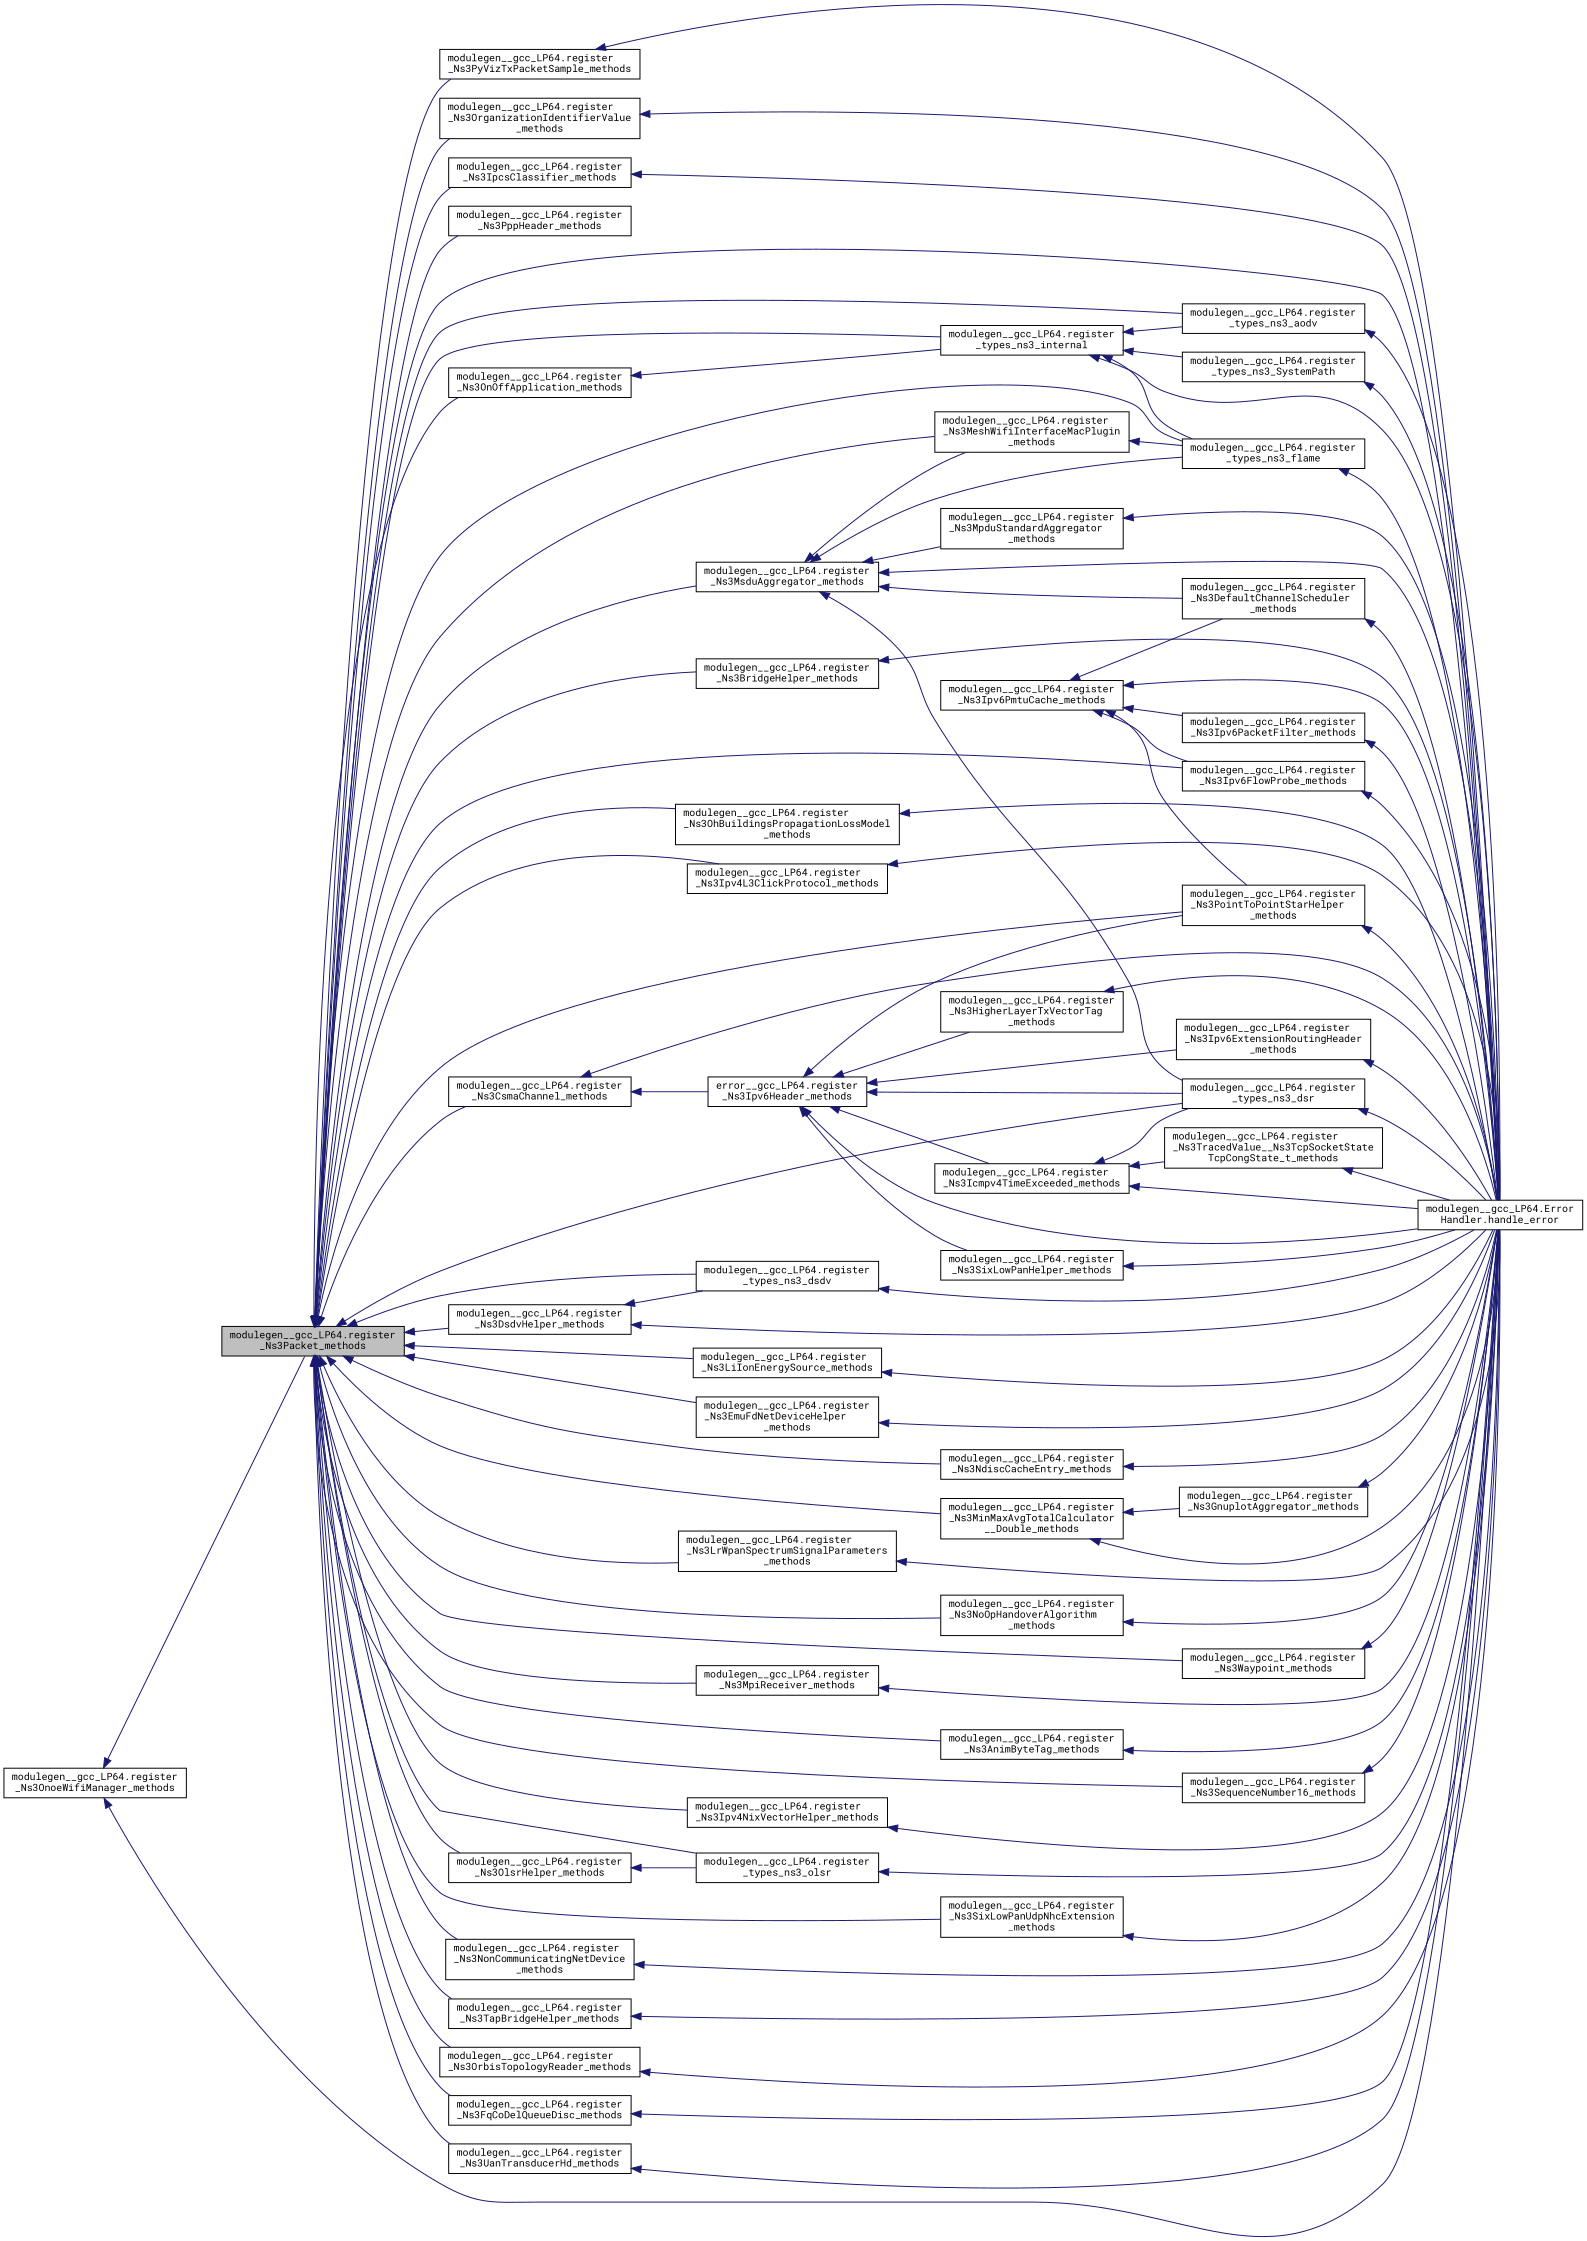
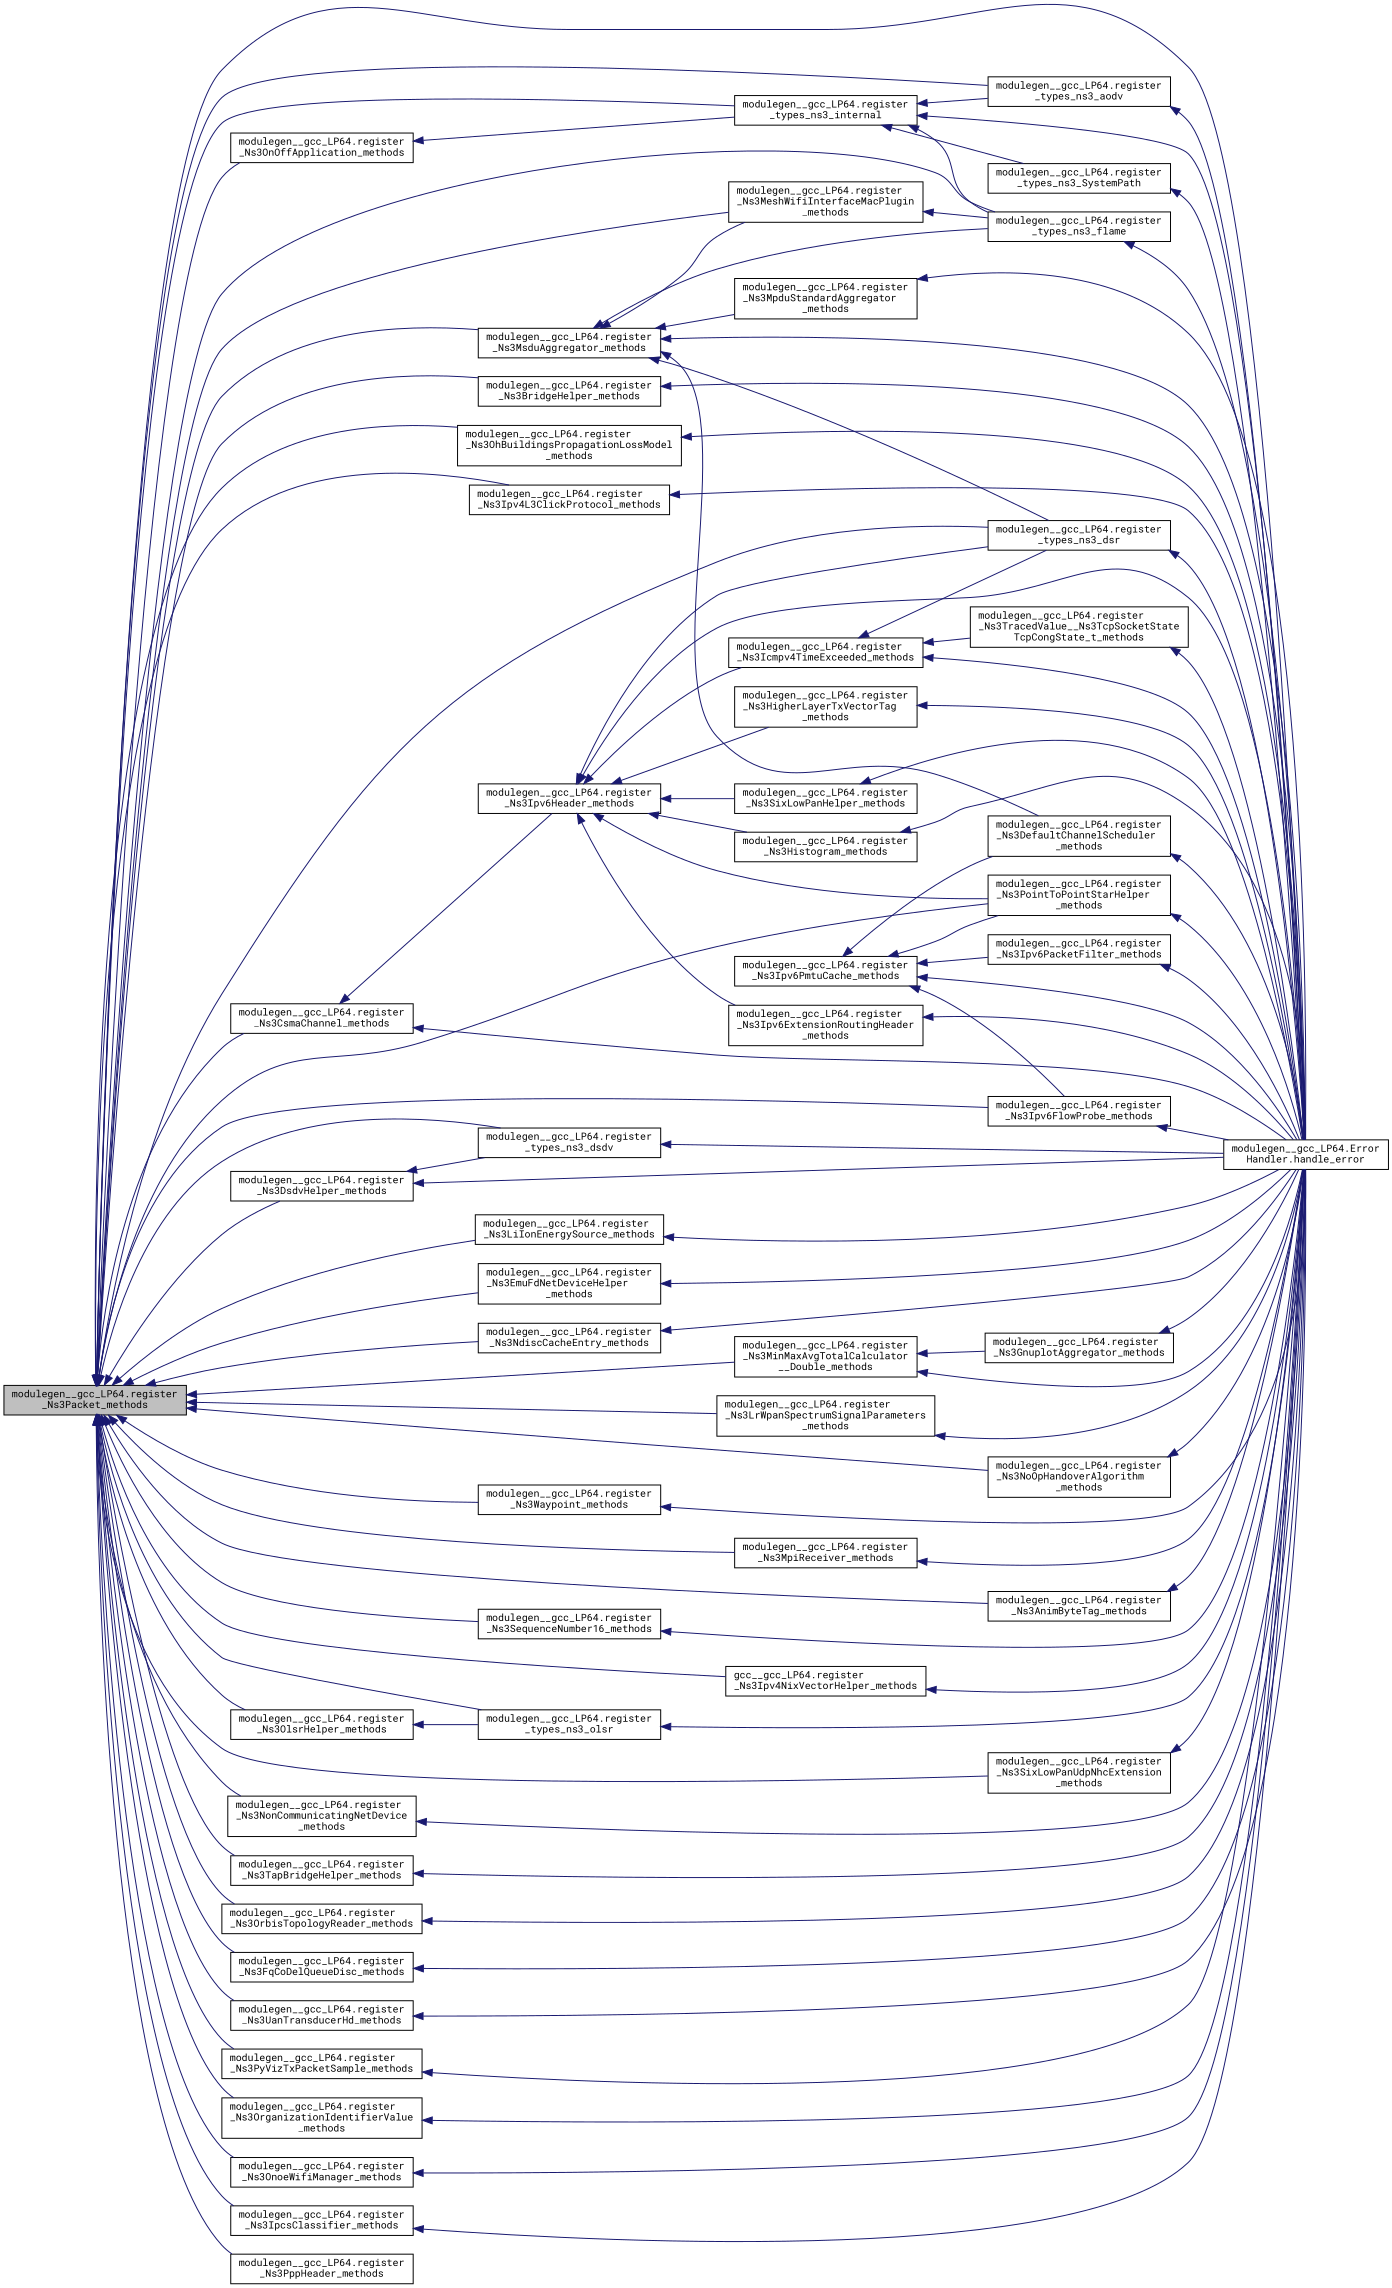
none -> (826, 847)
(787, 1092) -> (569, 799)
(206, 1558) -> (127, 1821)
(787, 1813) -> (826, 1681)
